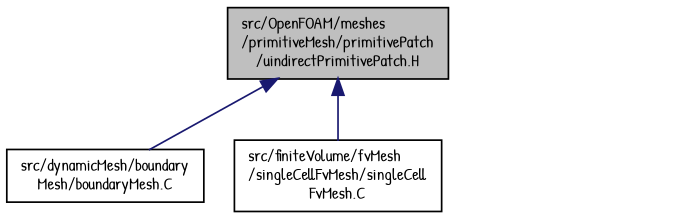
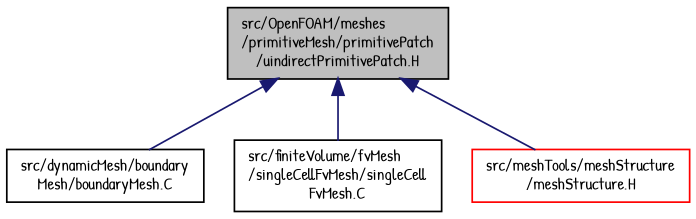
none -> (581, 176)
